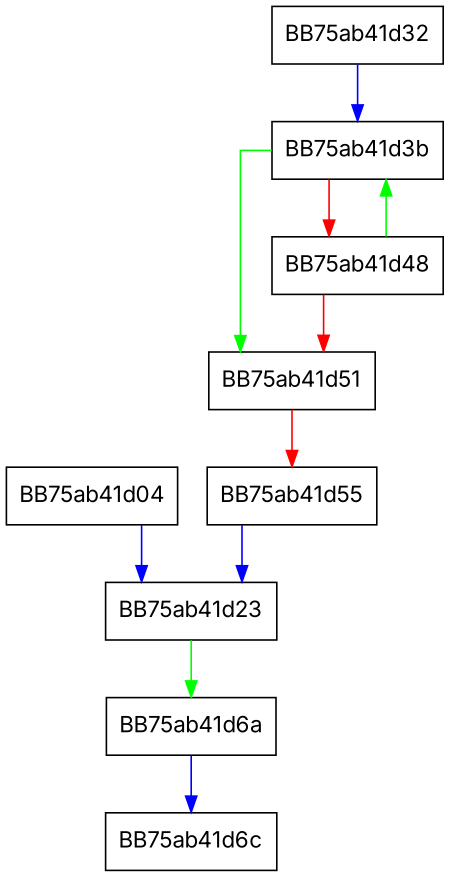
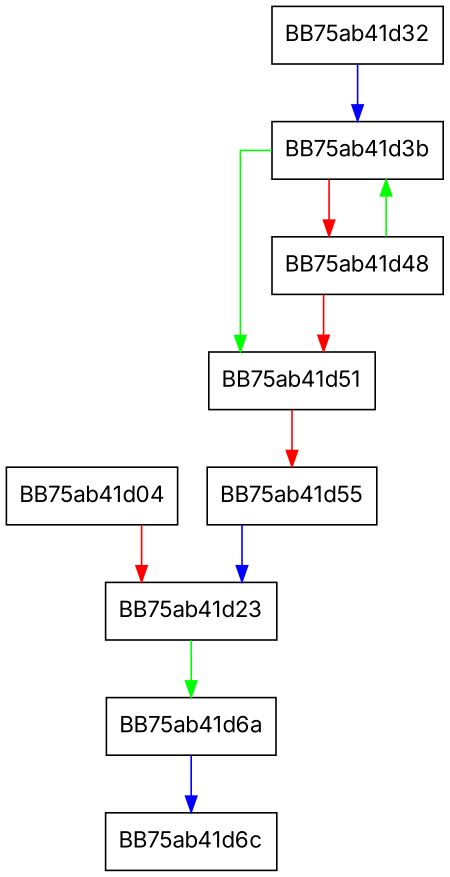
(142, 545) -> (142, 545)
